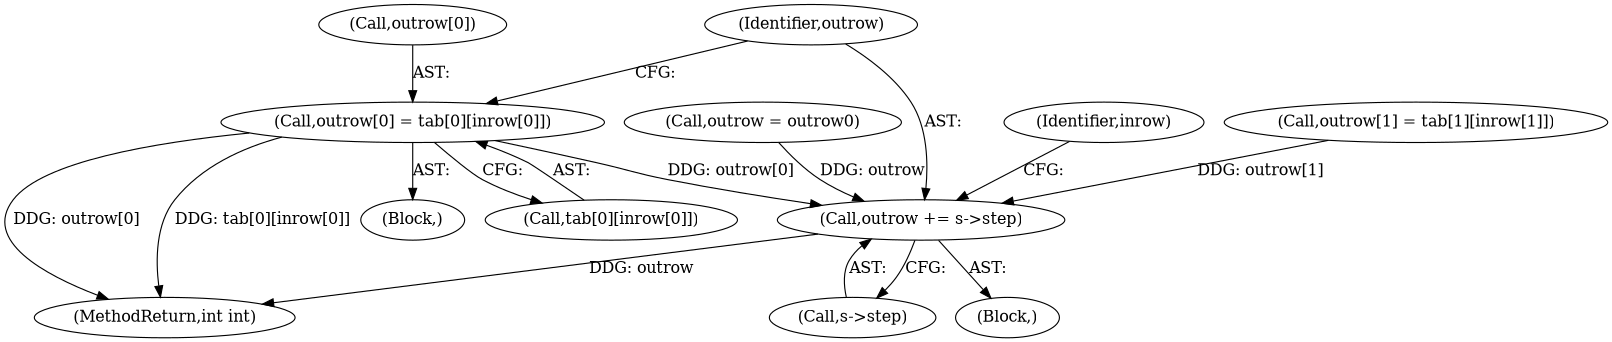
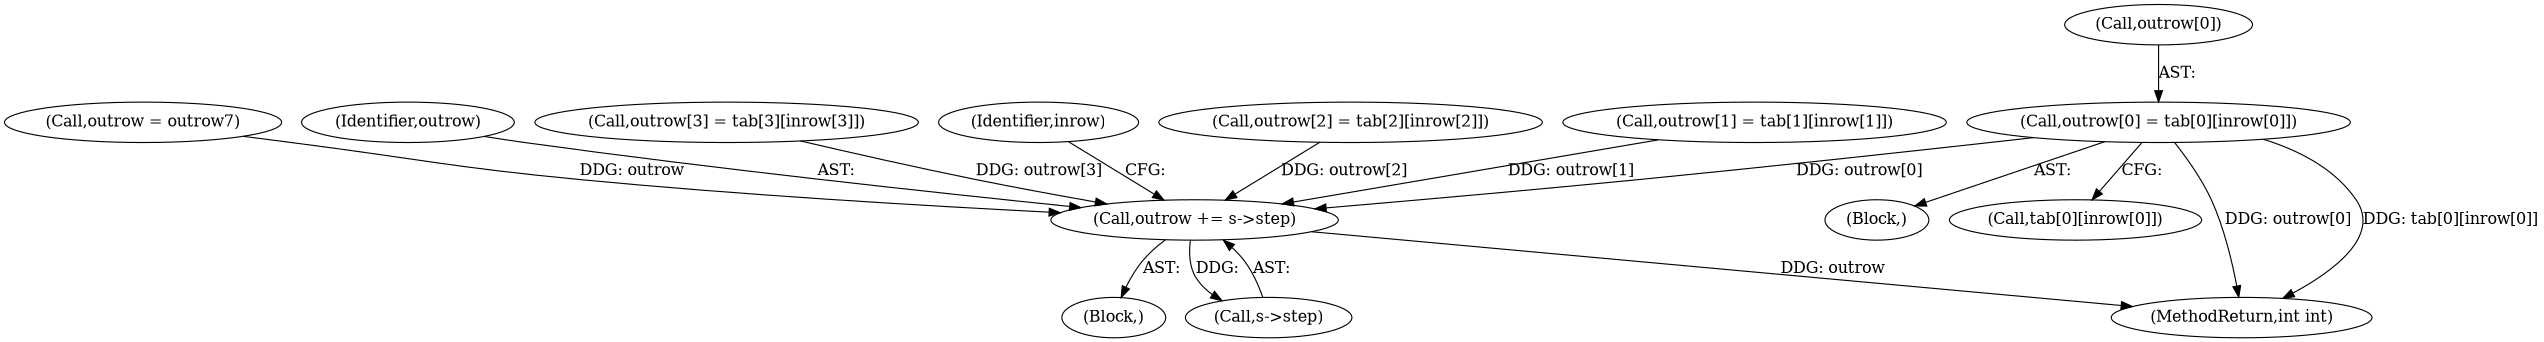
(623, 71) -> none
none -> (727, 122)
(763, 122) -> (143, 122)
none -> (1351, 122)
(538, 169) -> none
(928, 269) -> (1220, 269)
